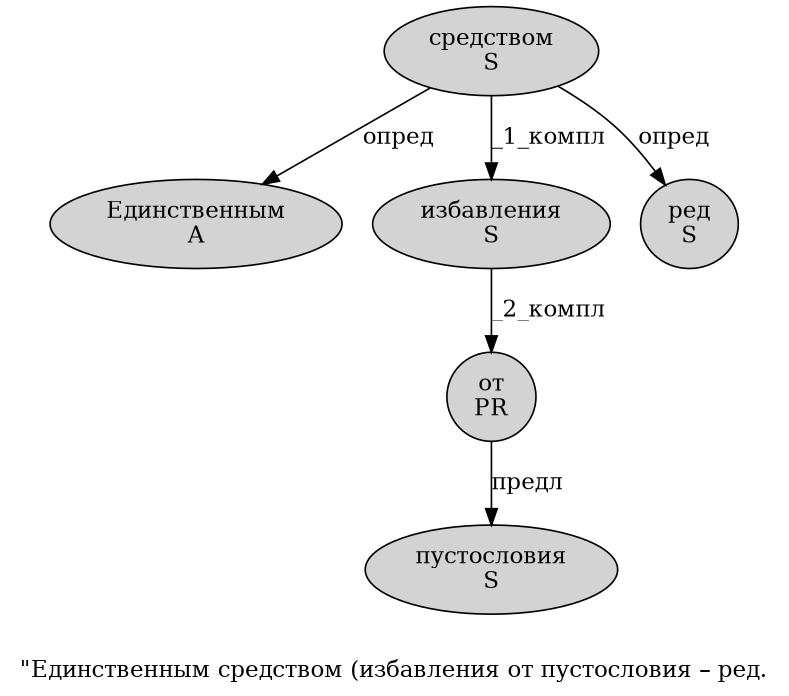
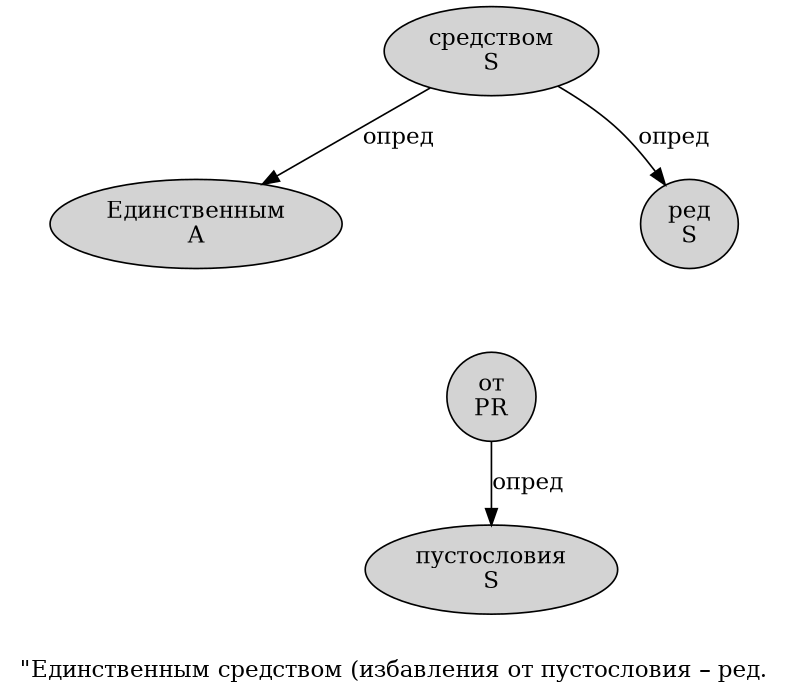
(491, 224) -> none
(528, 483) -> (528, 483)
